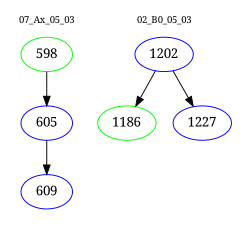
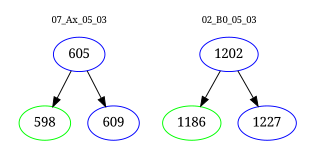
(47, 84) -> (64, 84)
